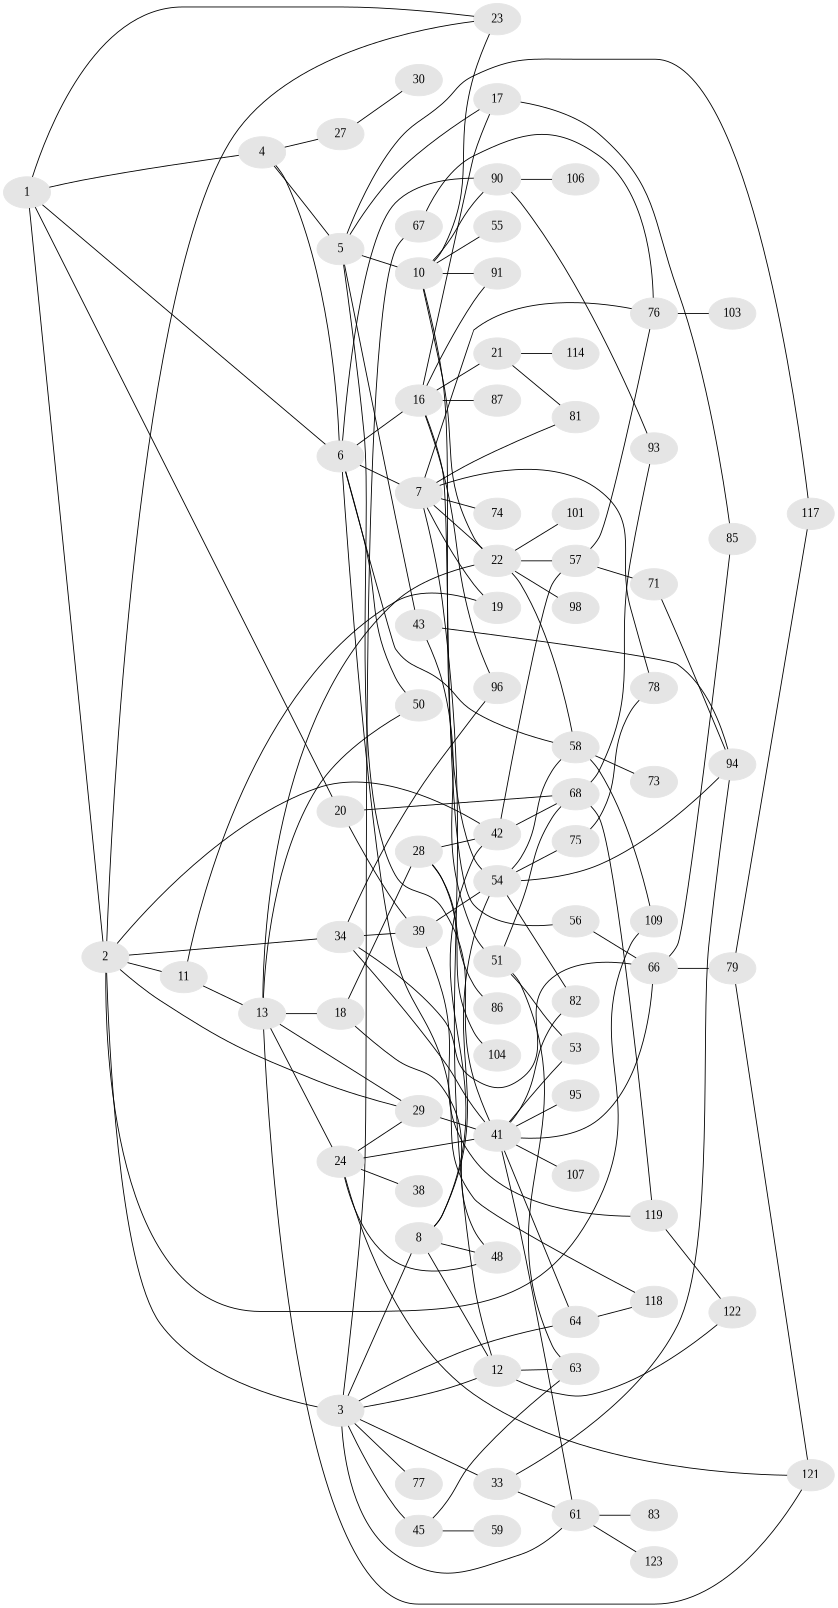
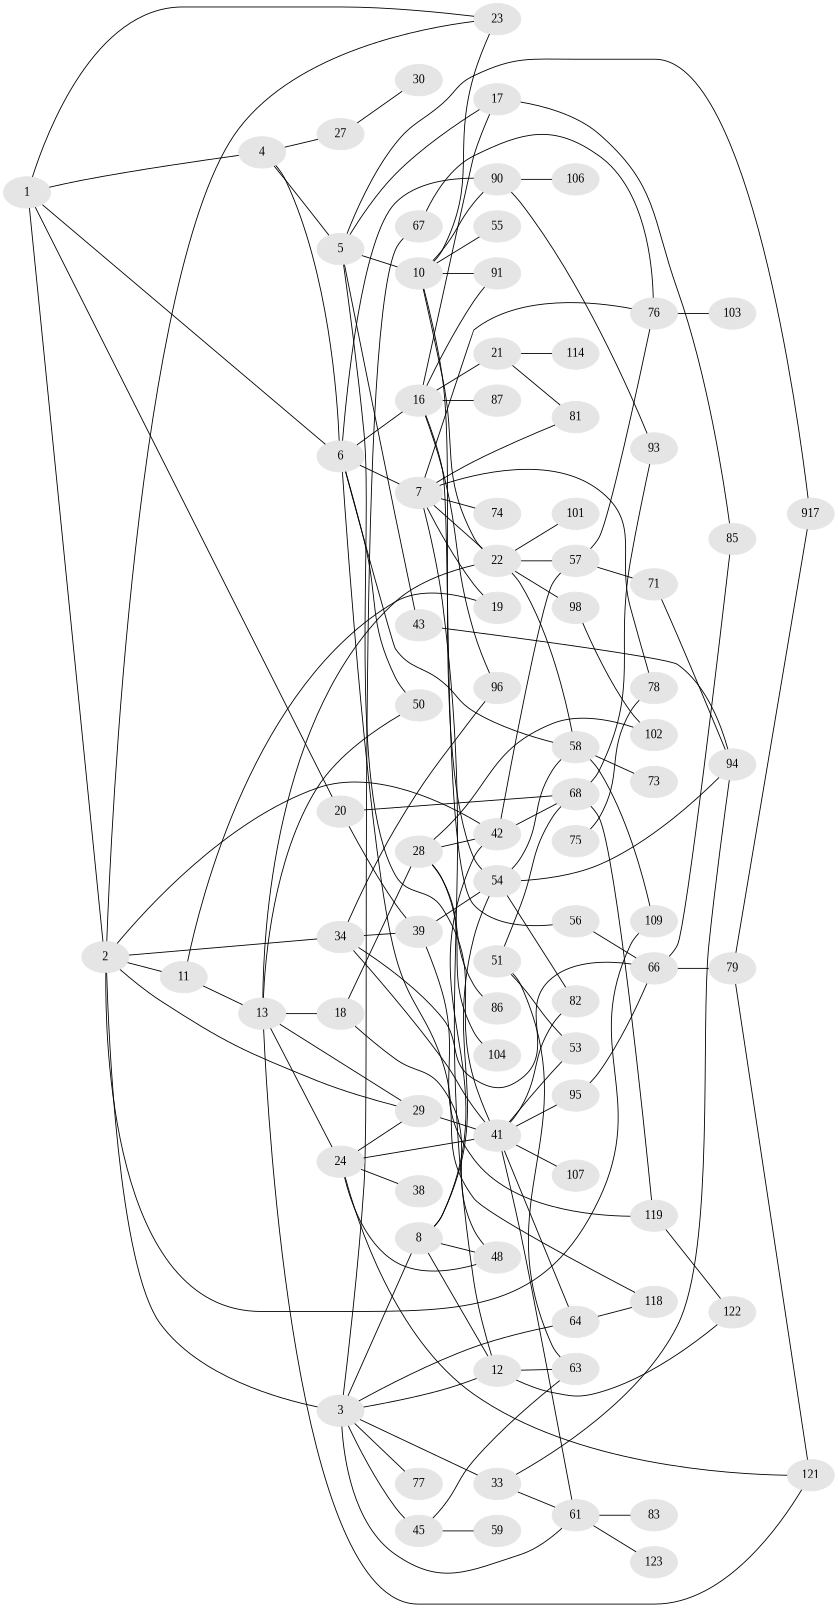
(811, 514) -> (811, 514)
none -> (654, 735)
(452, 835) -> none
(540, 860) -> none
(624, 1089) -> (622, 1035)
